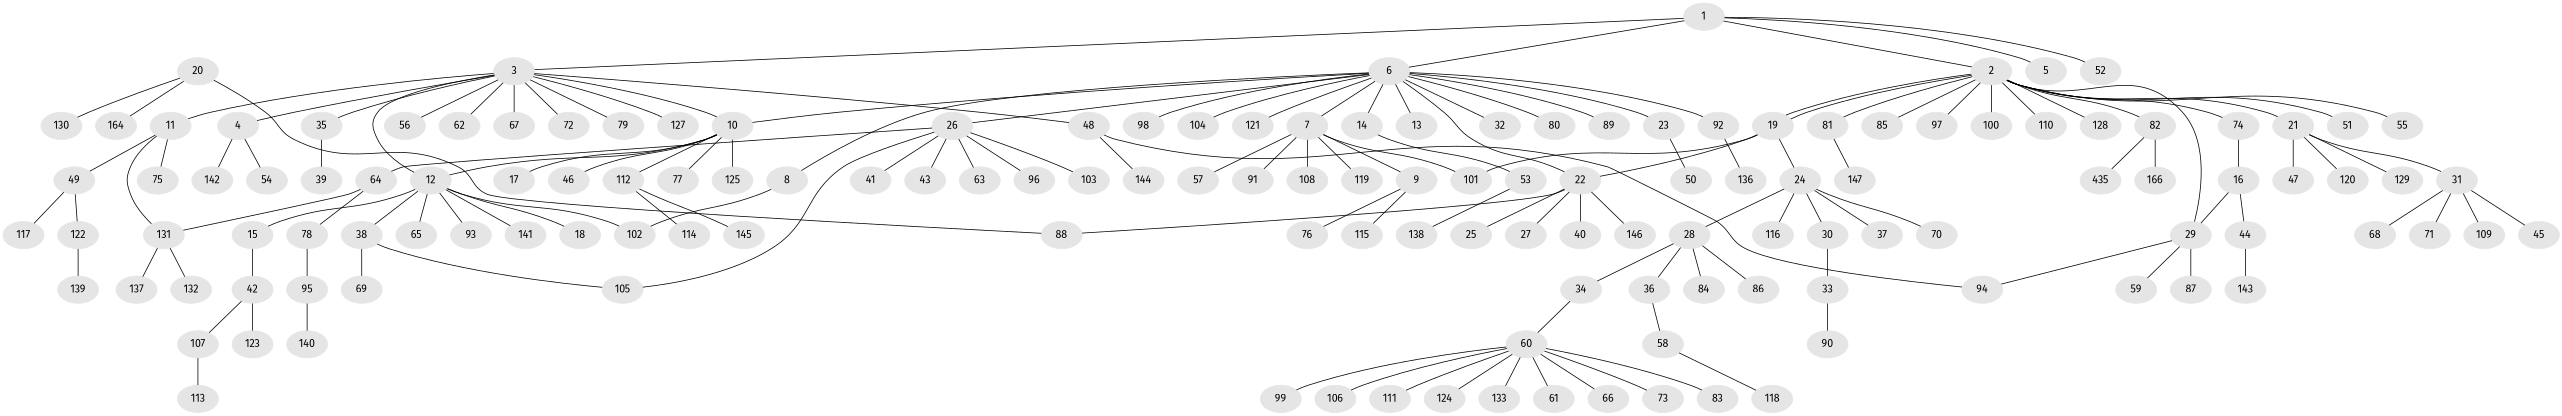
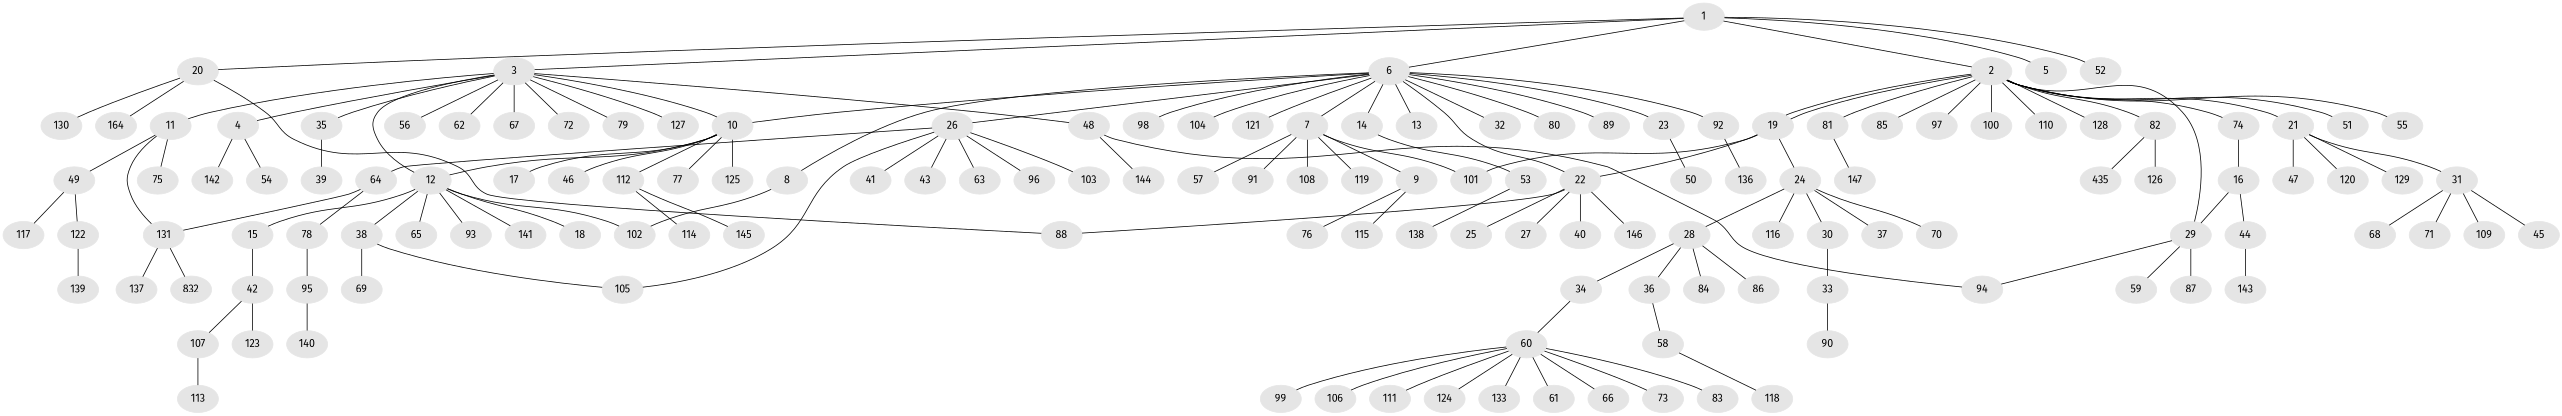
none -> (951, 41)
(2155, 180) -> (2155, 180)
(191, 290) -> (191, 290)
